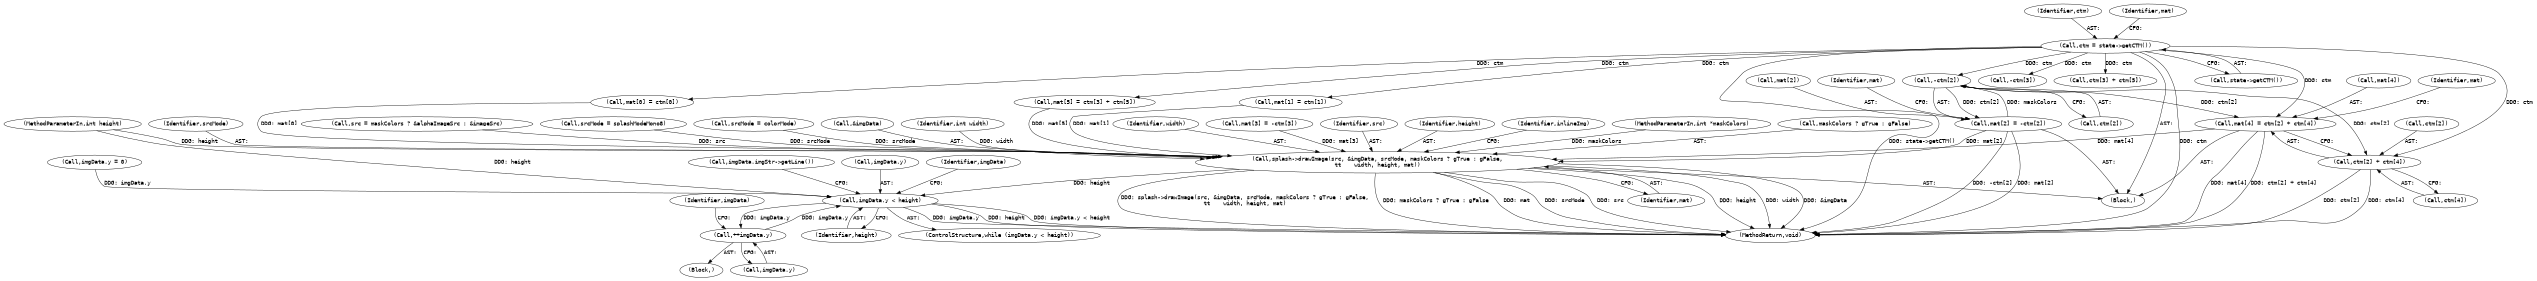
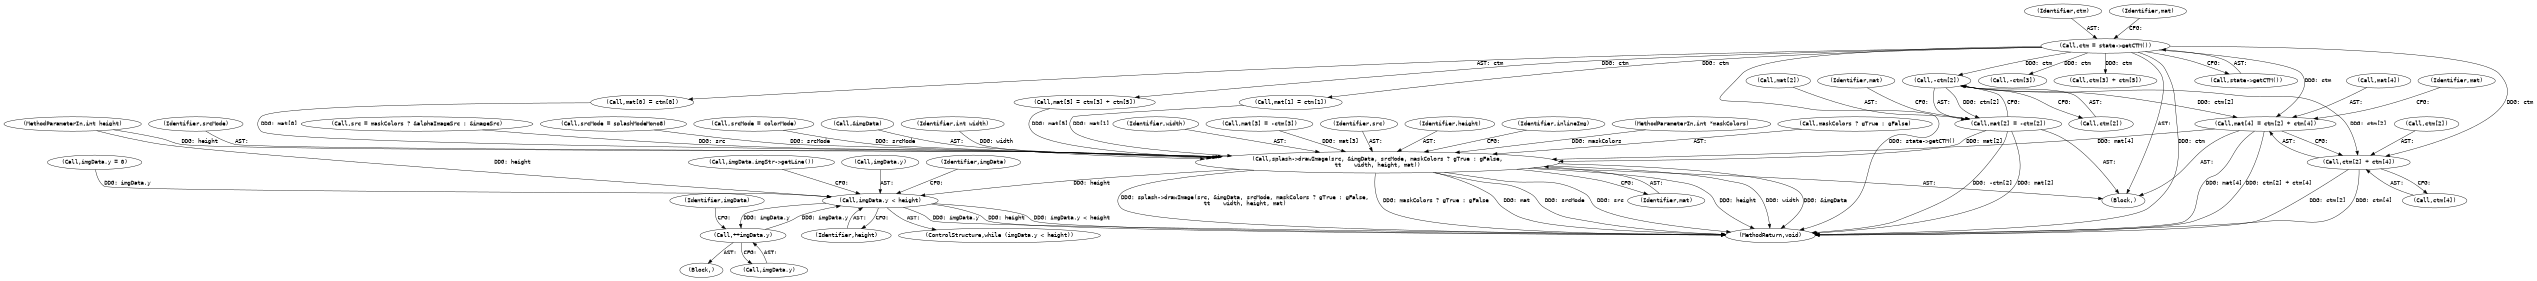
(1490, 63) -> (1490, 63)
(2032, 102) -> (2015, 102)
